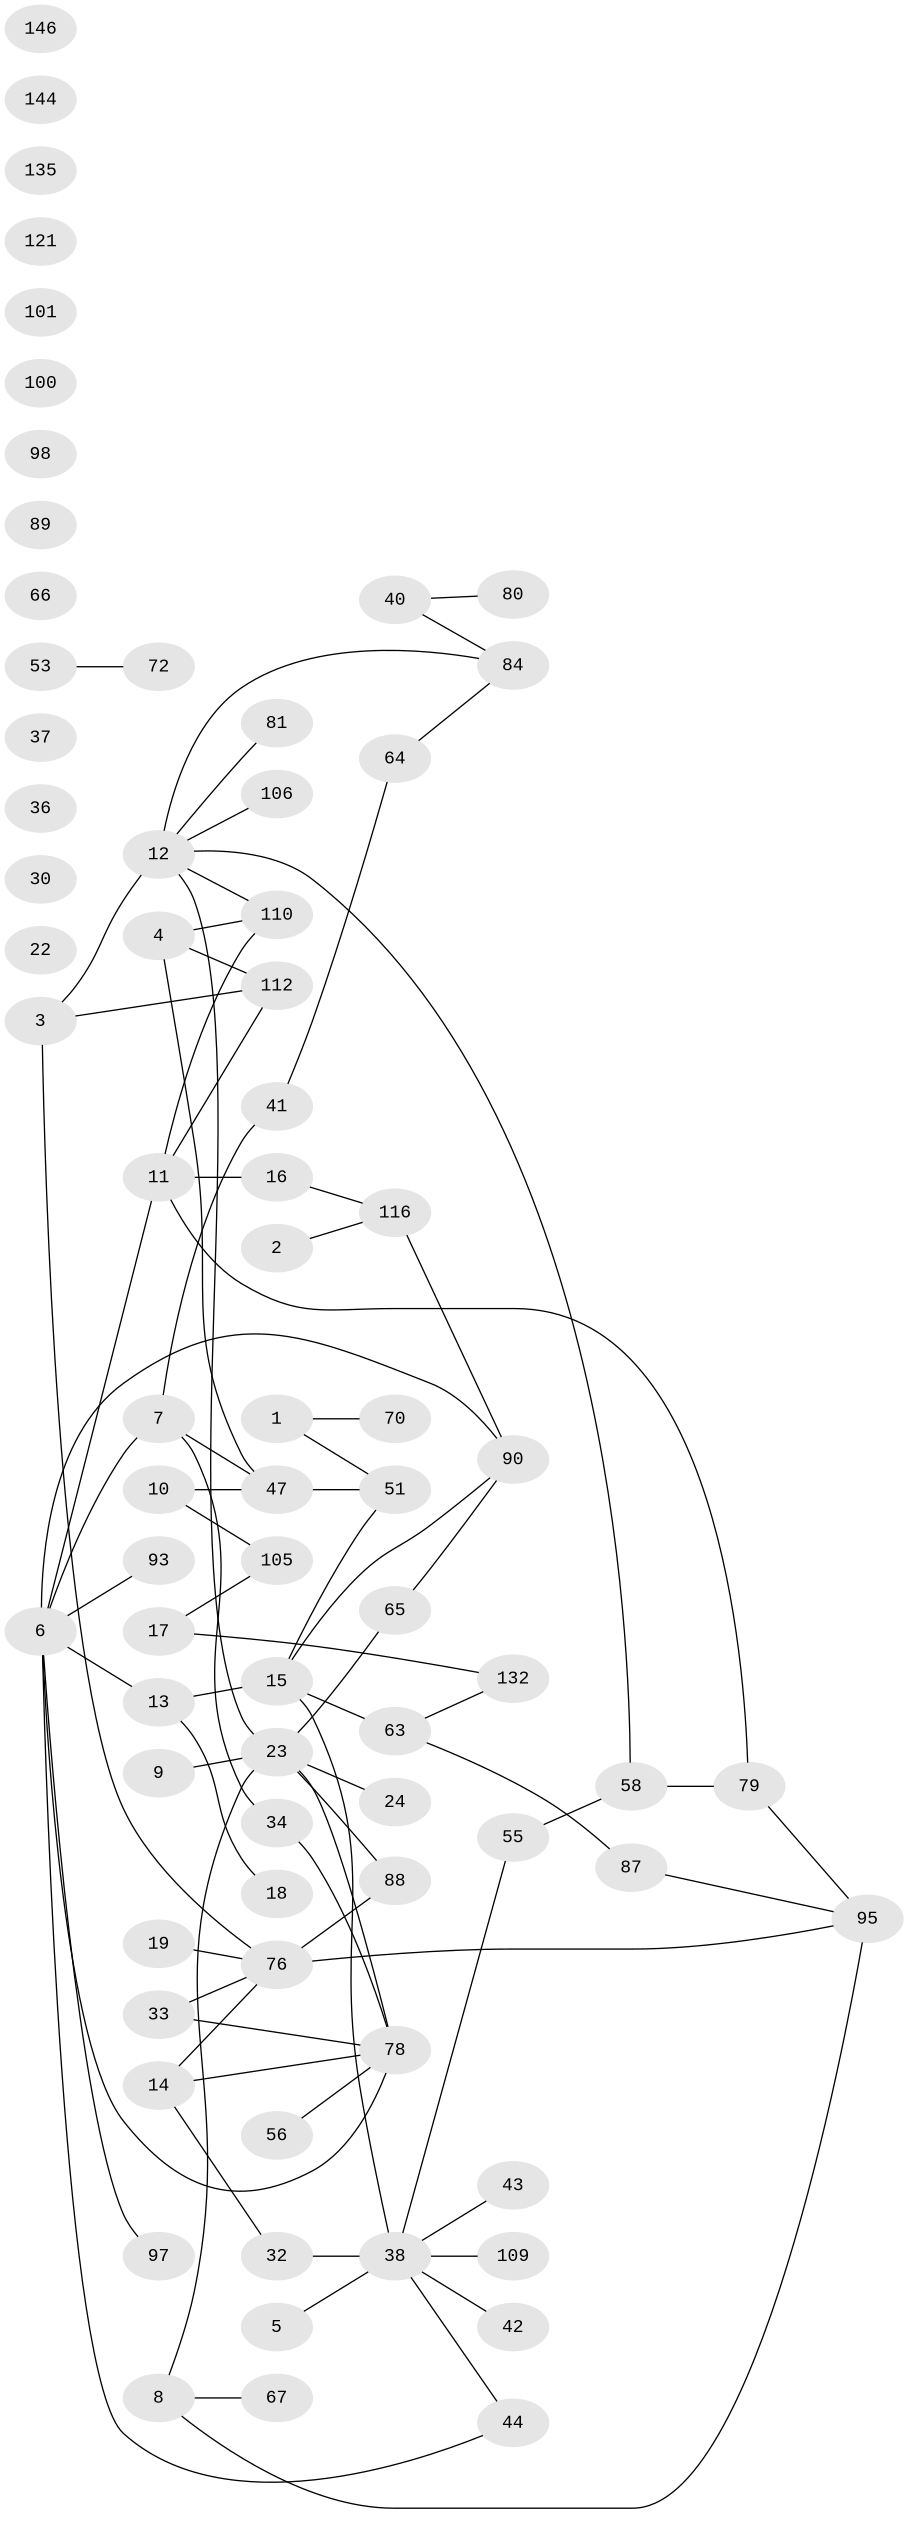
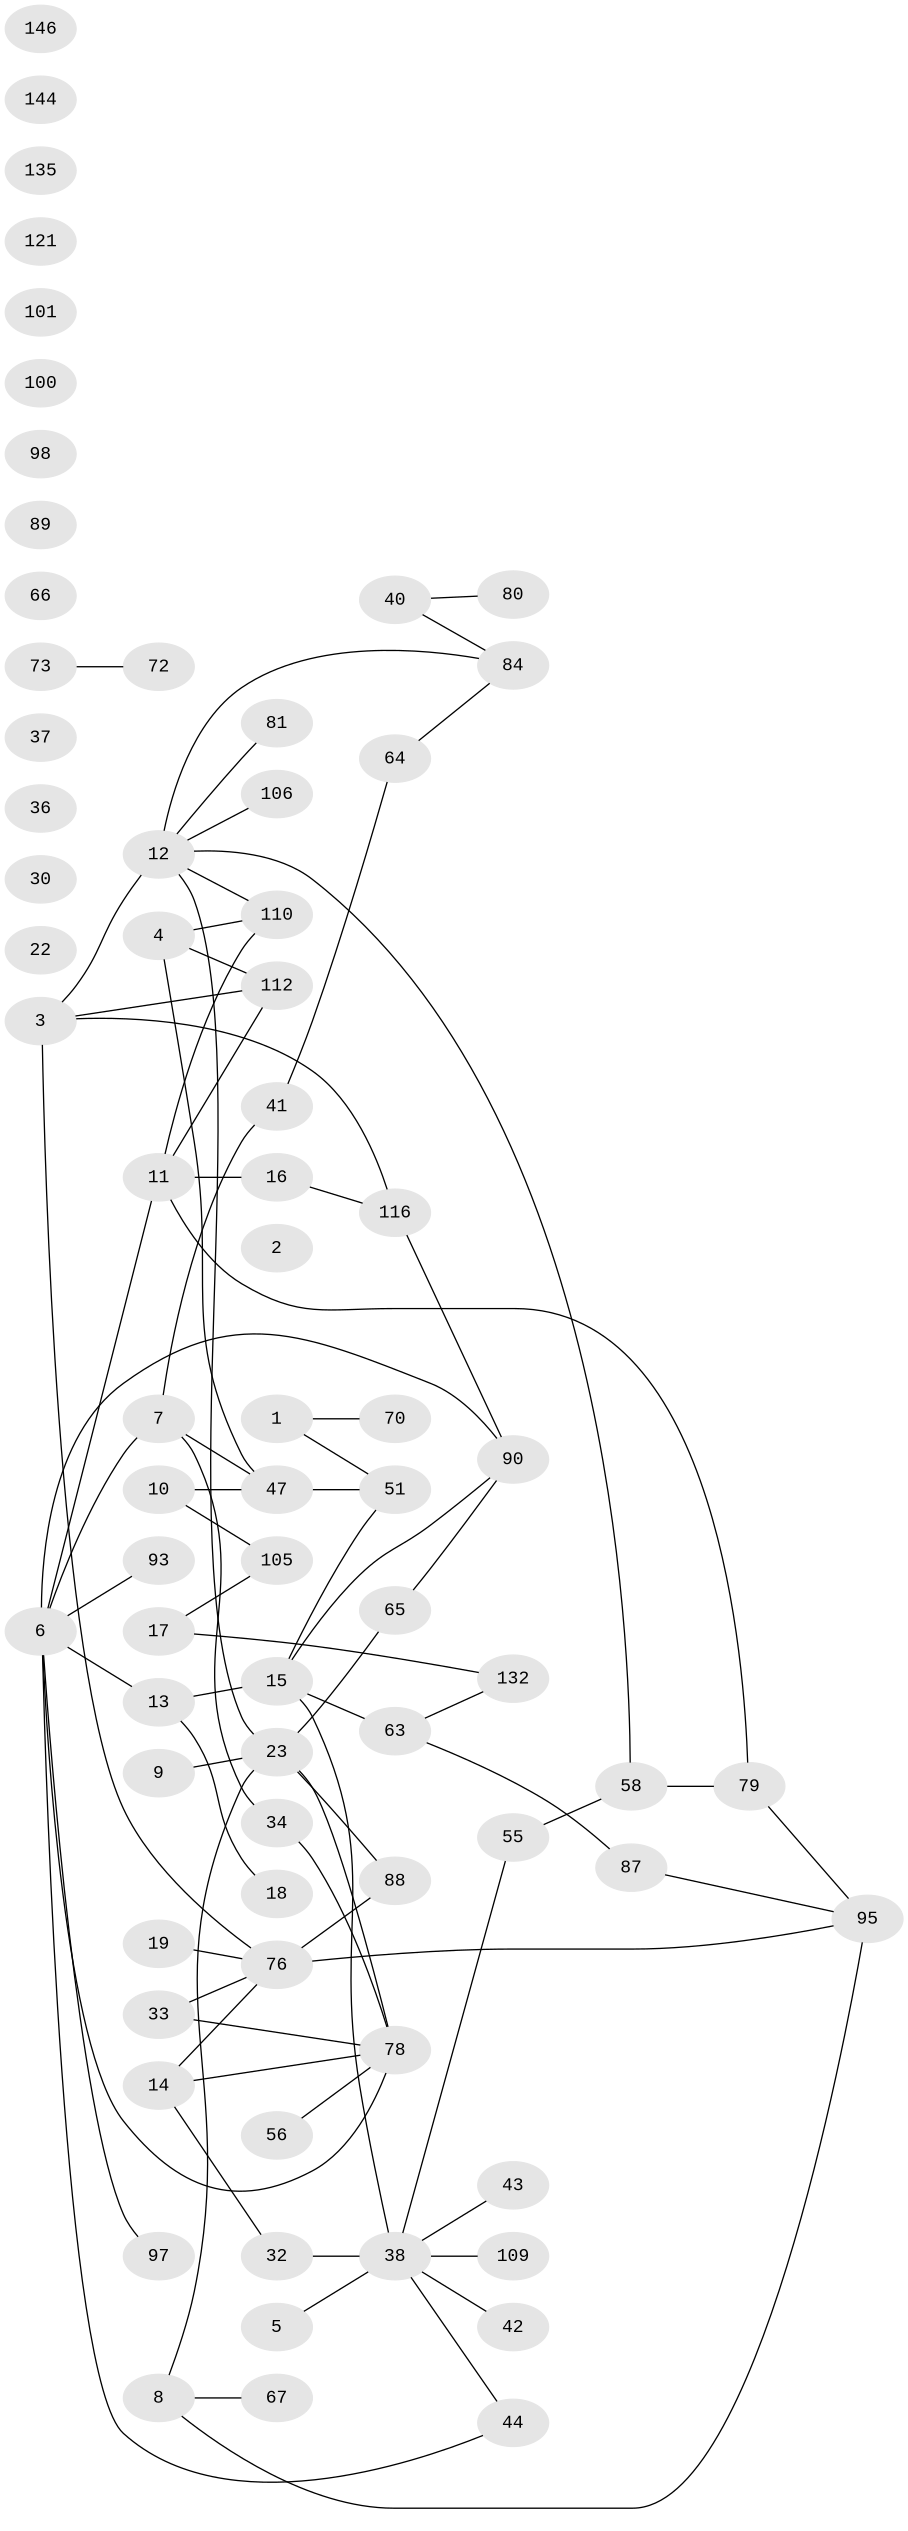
(41, 667) -> (41, 667)
(336, 1230) -> (267, 1047)
(395, 1802) -> none
